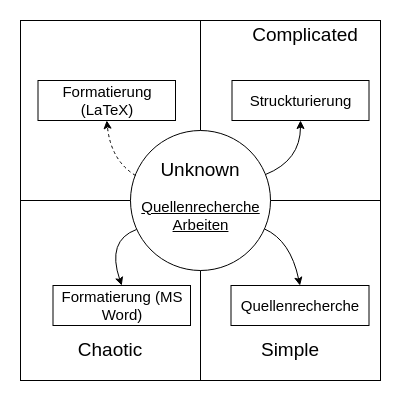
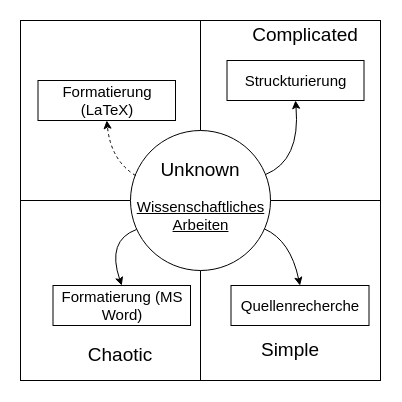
(301, 101) -> (296, 81)
(201, 216) -> (201, 216)
(111, 351) -> (121, 356)
